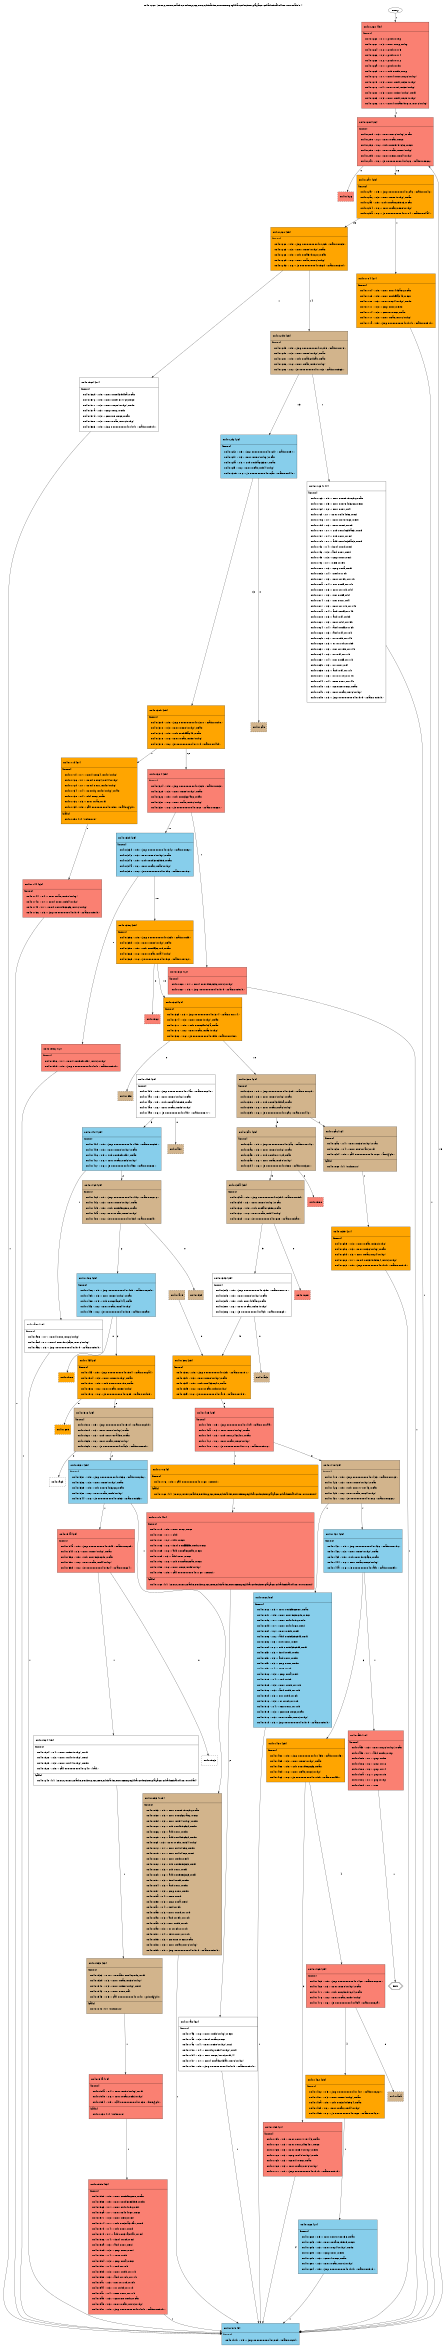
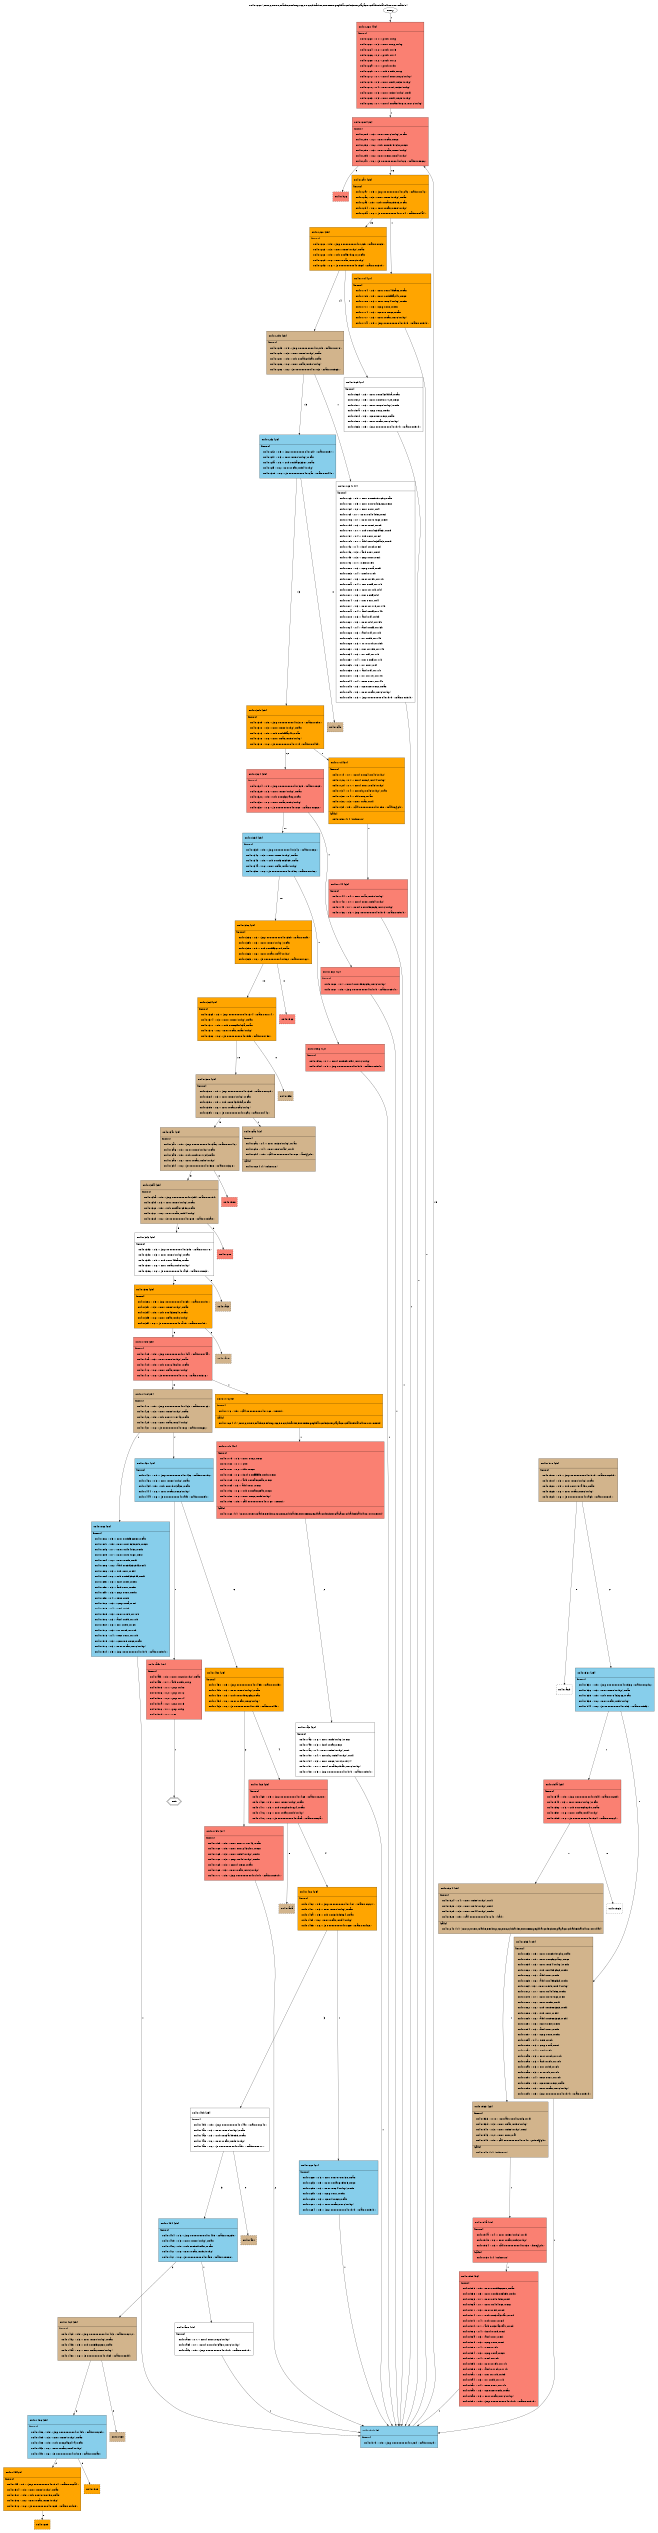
(371, 1249) -> none
(190, 1327) -> (215, 1339)
(115, 1403) -> none
(116, 1761) -> (521, 1909)
none -> (284, 2018)
